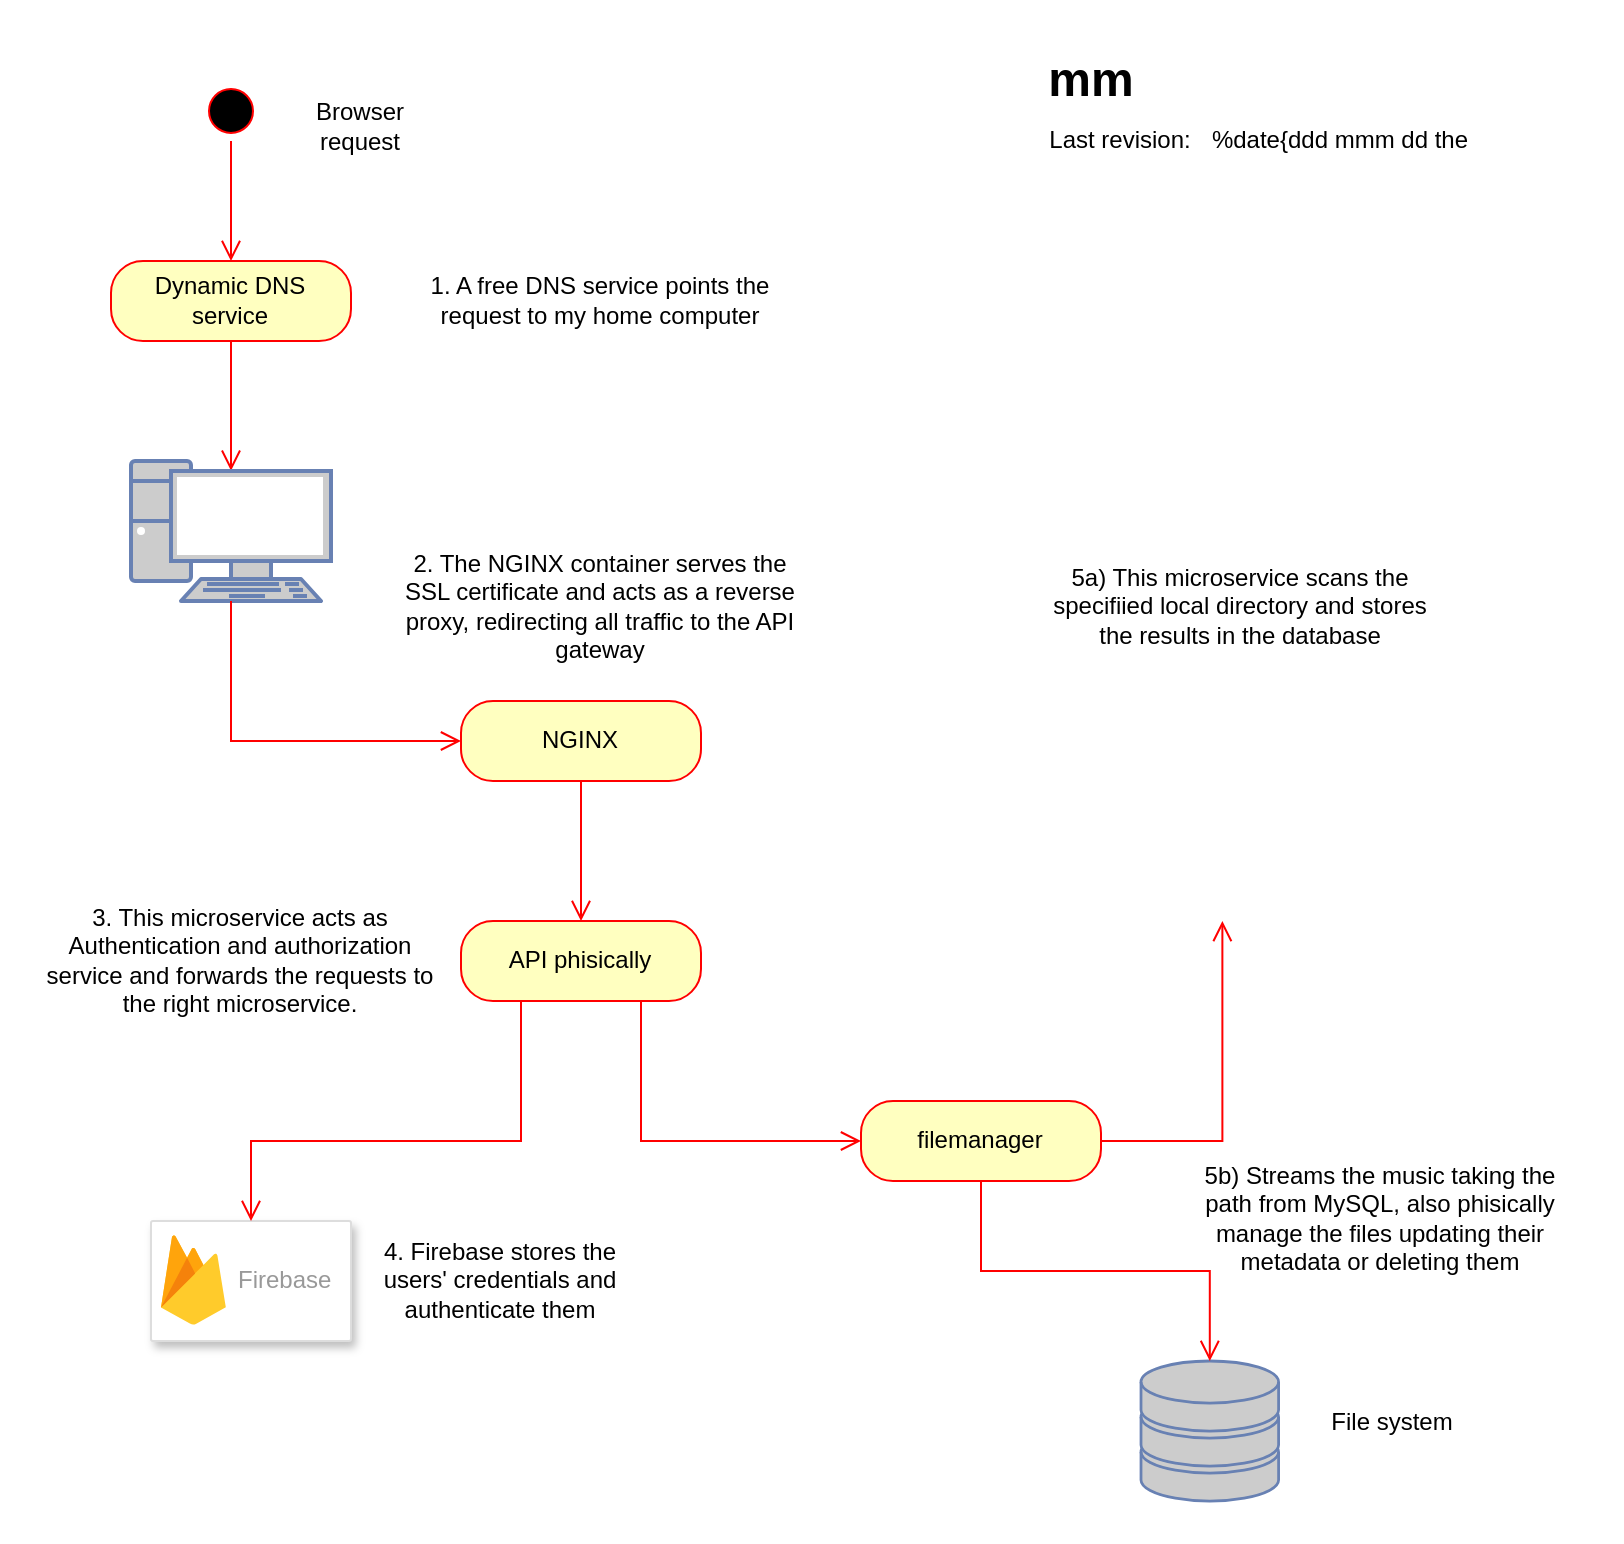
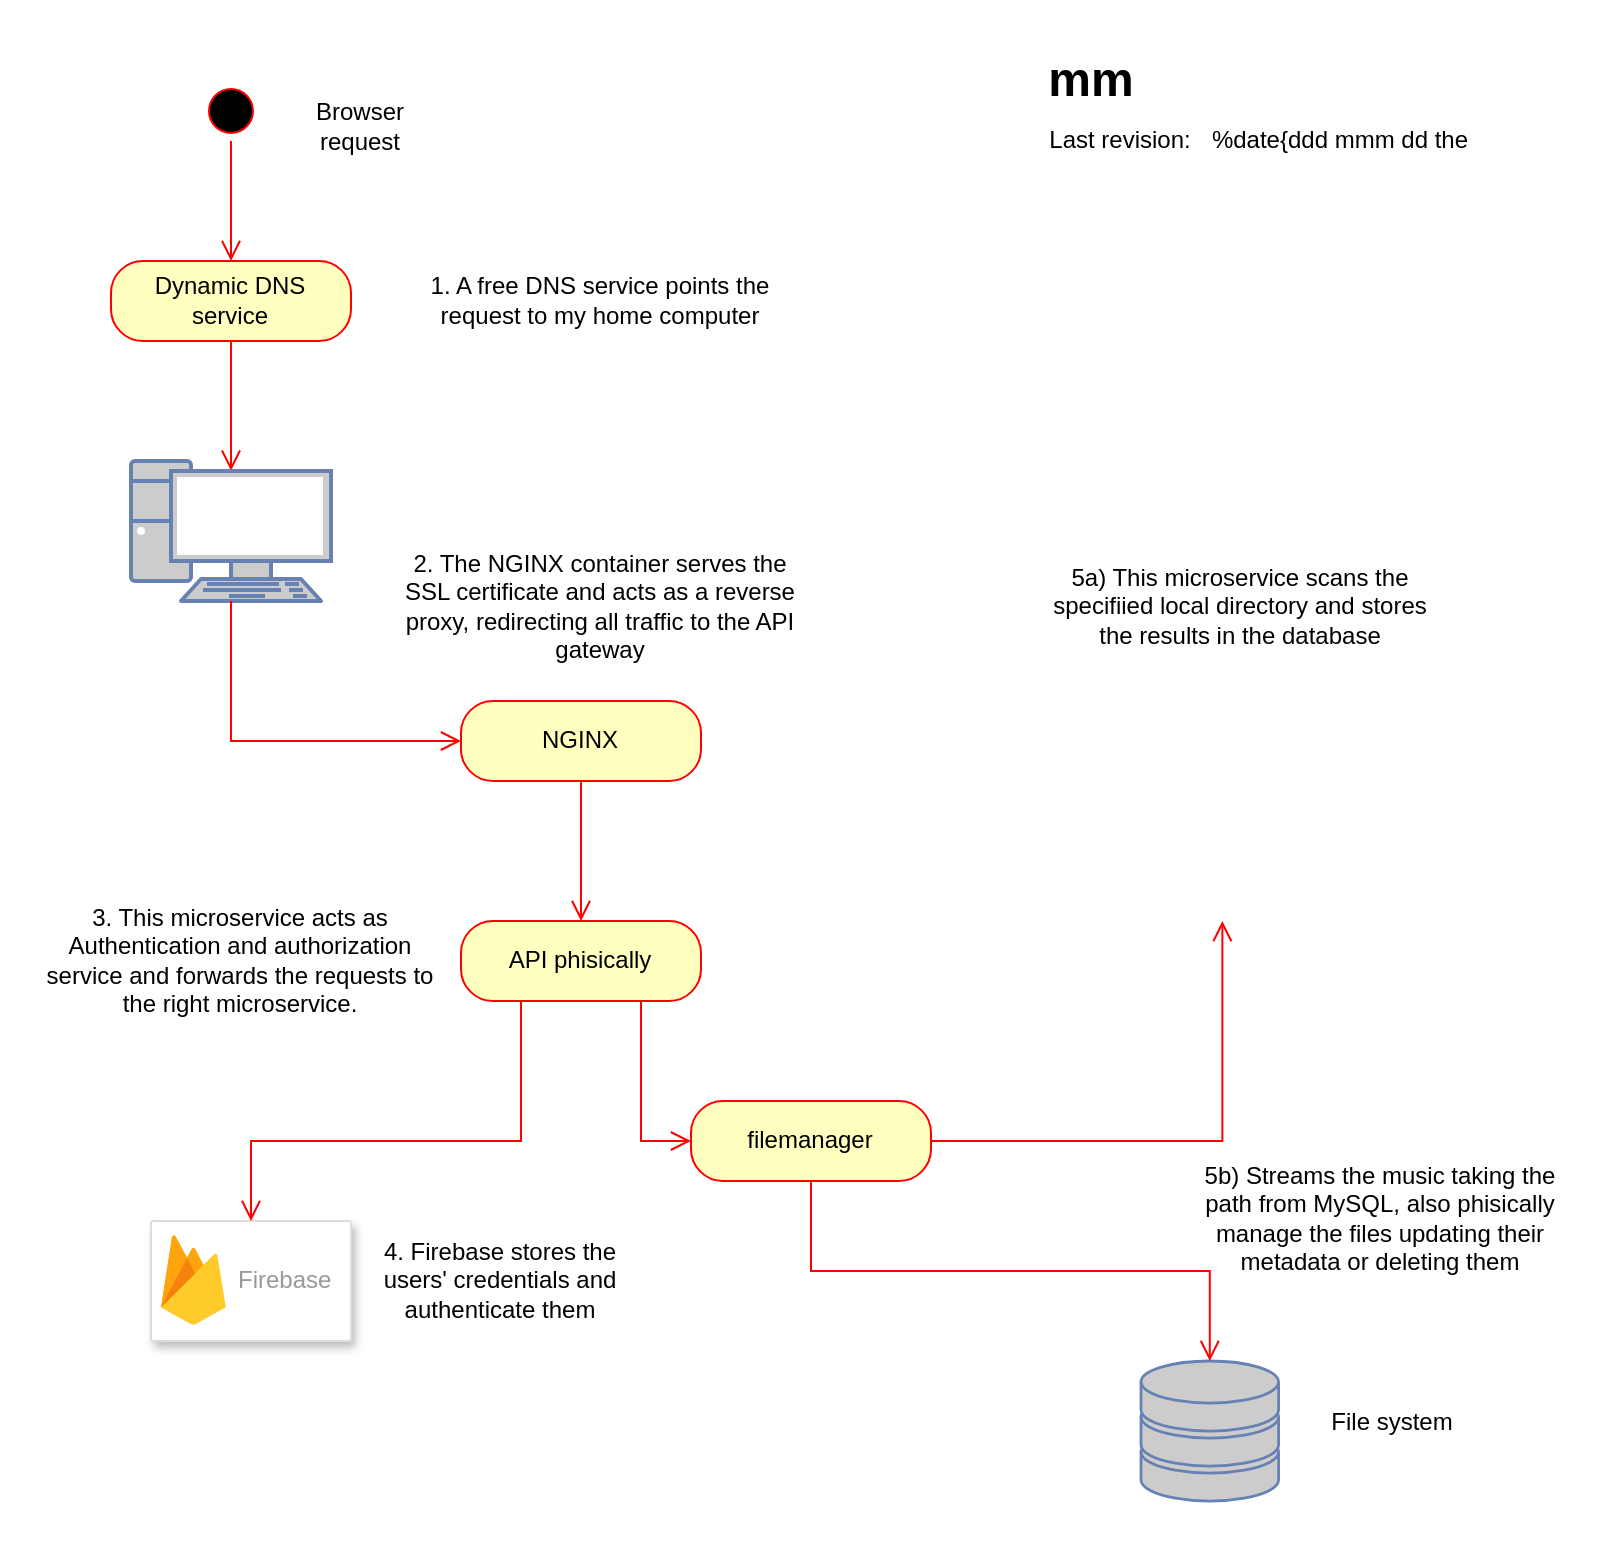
(981, 1141) -> (811, 1141)
